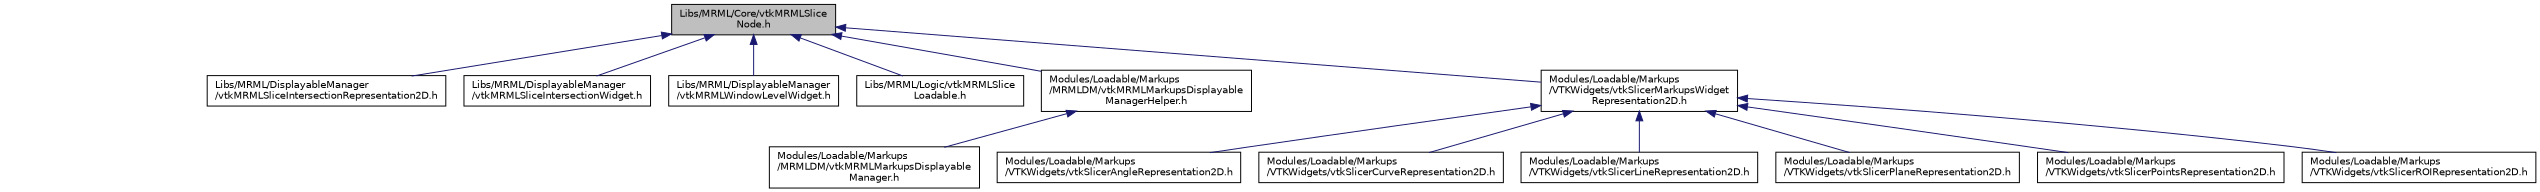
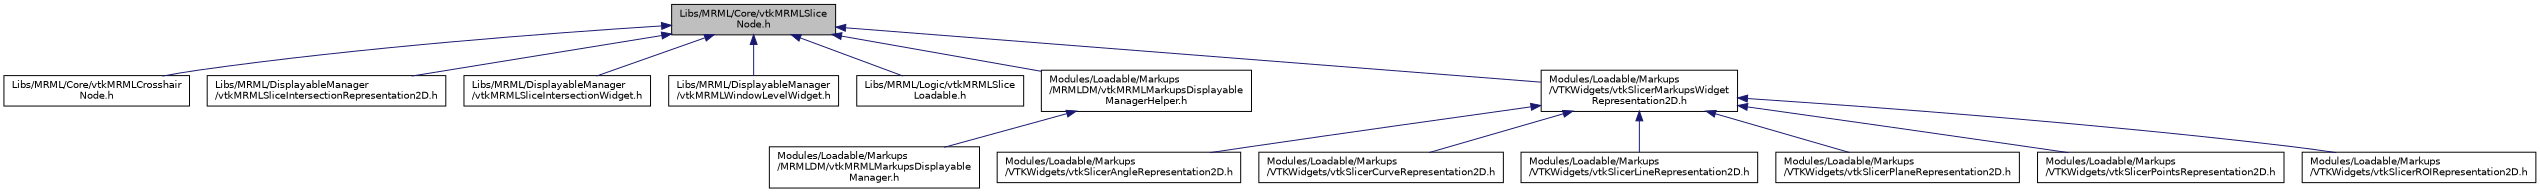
none -> (97, 91)
